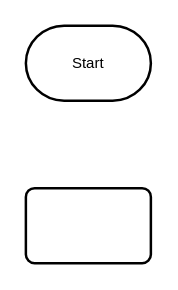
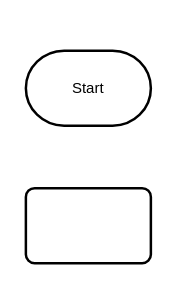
(88, 63) -> (88, 88)
